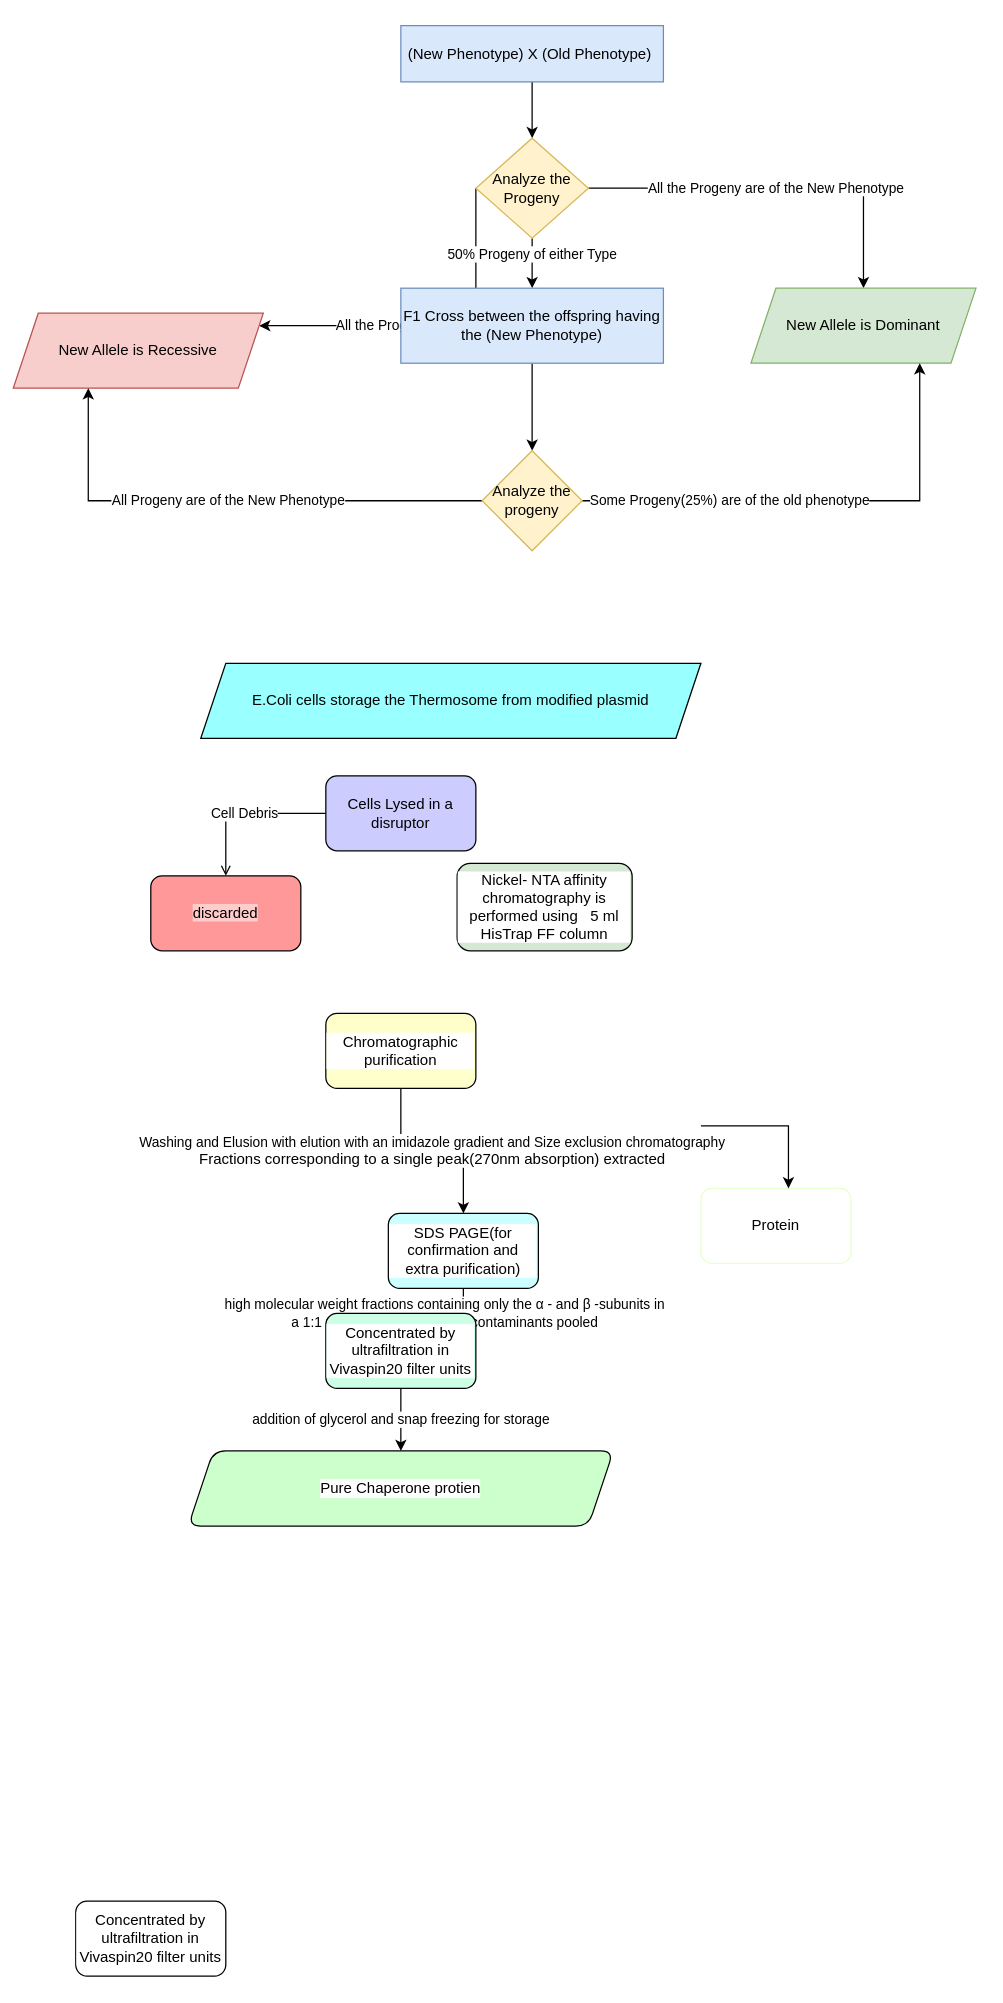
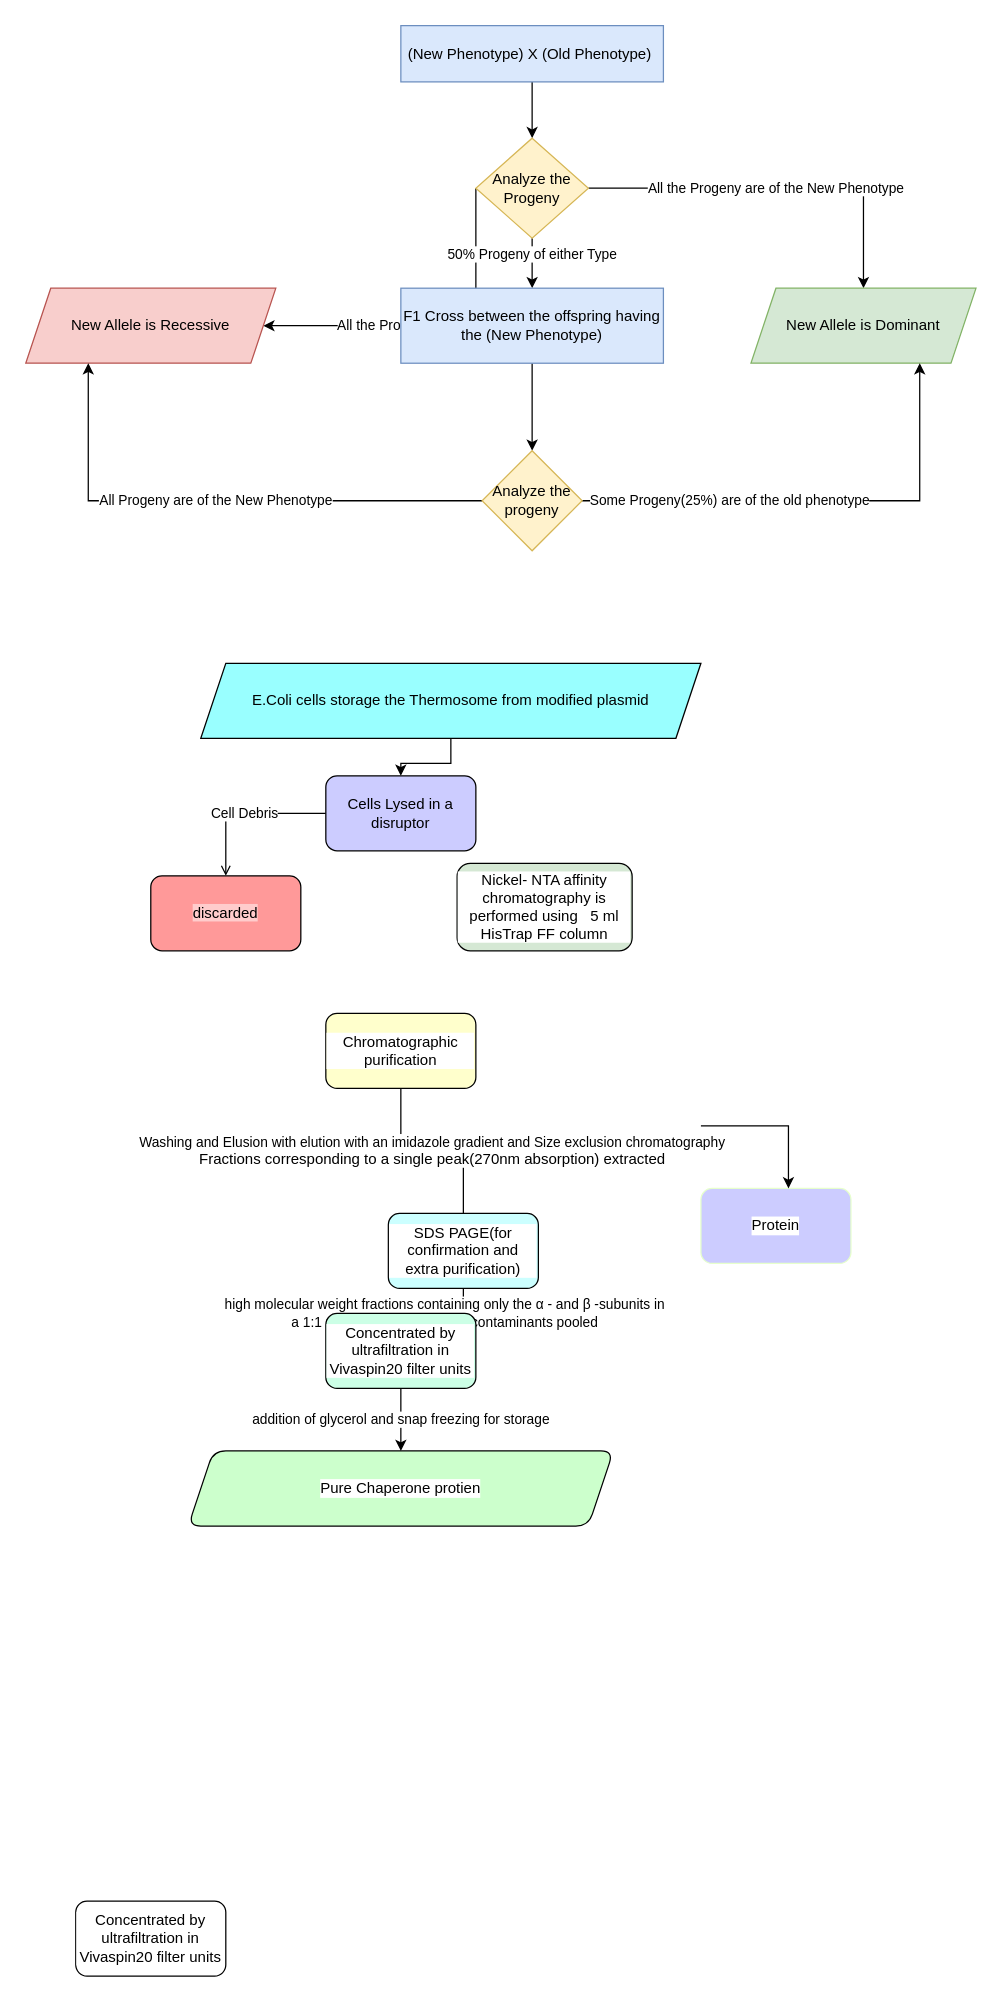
(138, 351) -> (151, 326)
none -> (437, 763)
(463, 1203) -> (463, 1207)
(776, 1226) -> (776, 1226)
